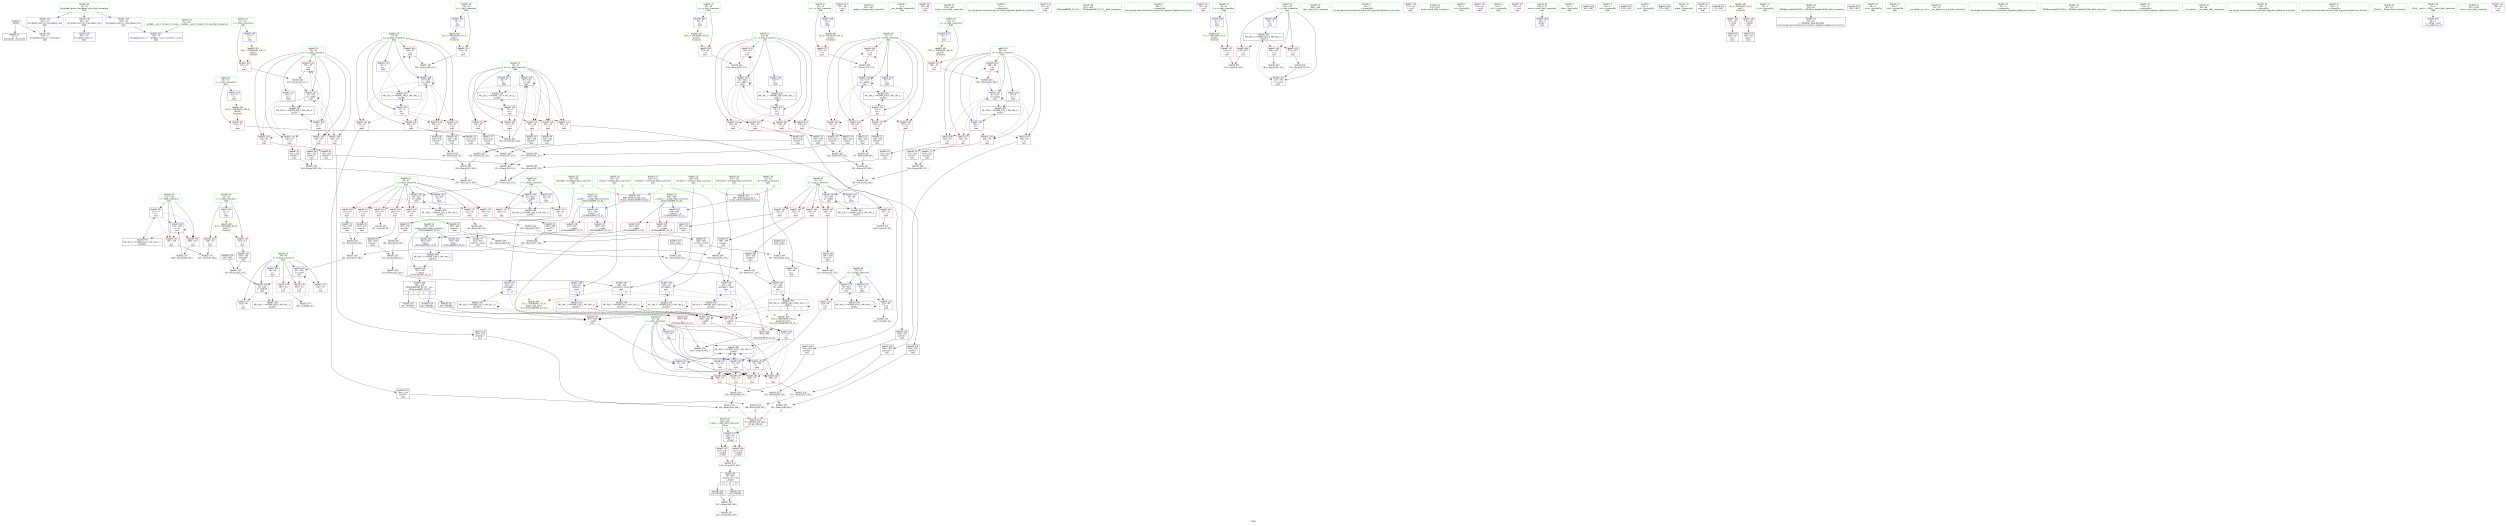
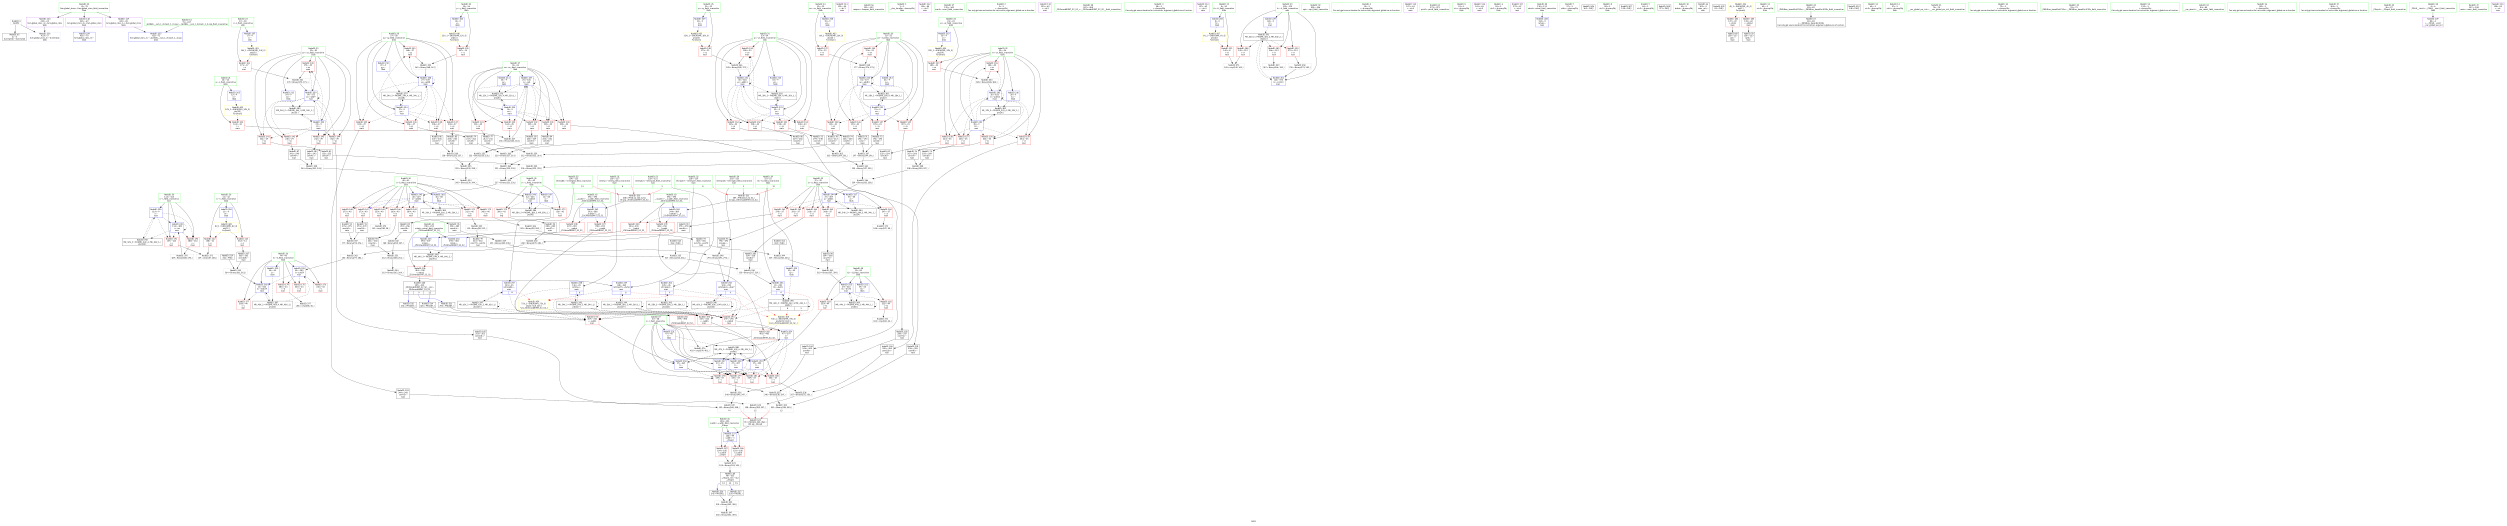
(390, 202) -> (390, 202)
